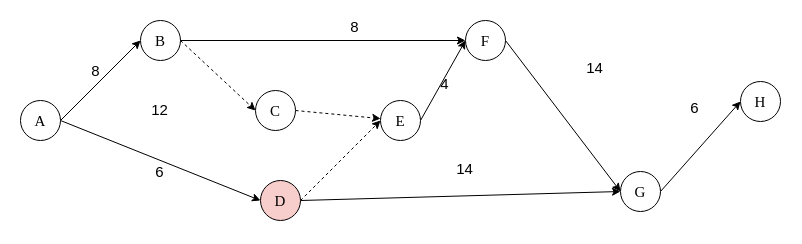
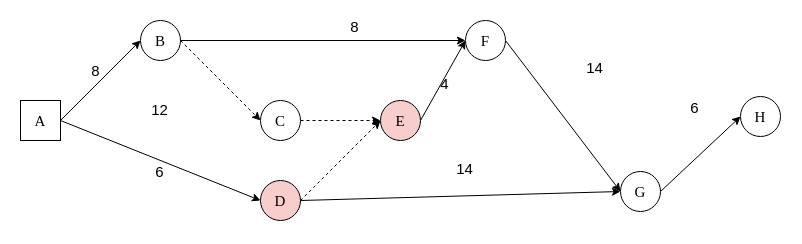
(761, 102) -> (761, 117)
(276, 111) -> (281, 121)
(41, 121) -> (41, 121)
(401, 121) -> (401, 121)
